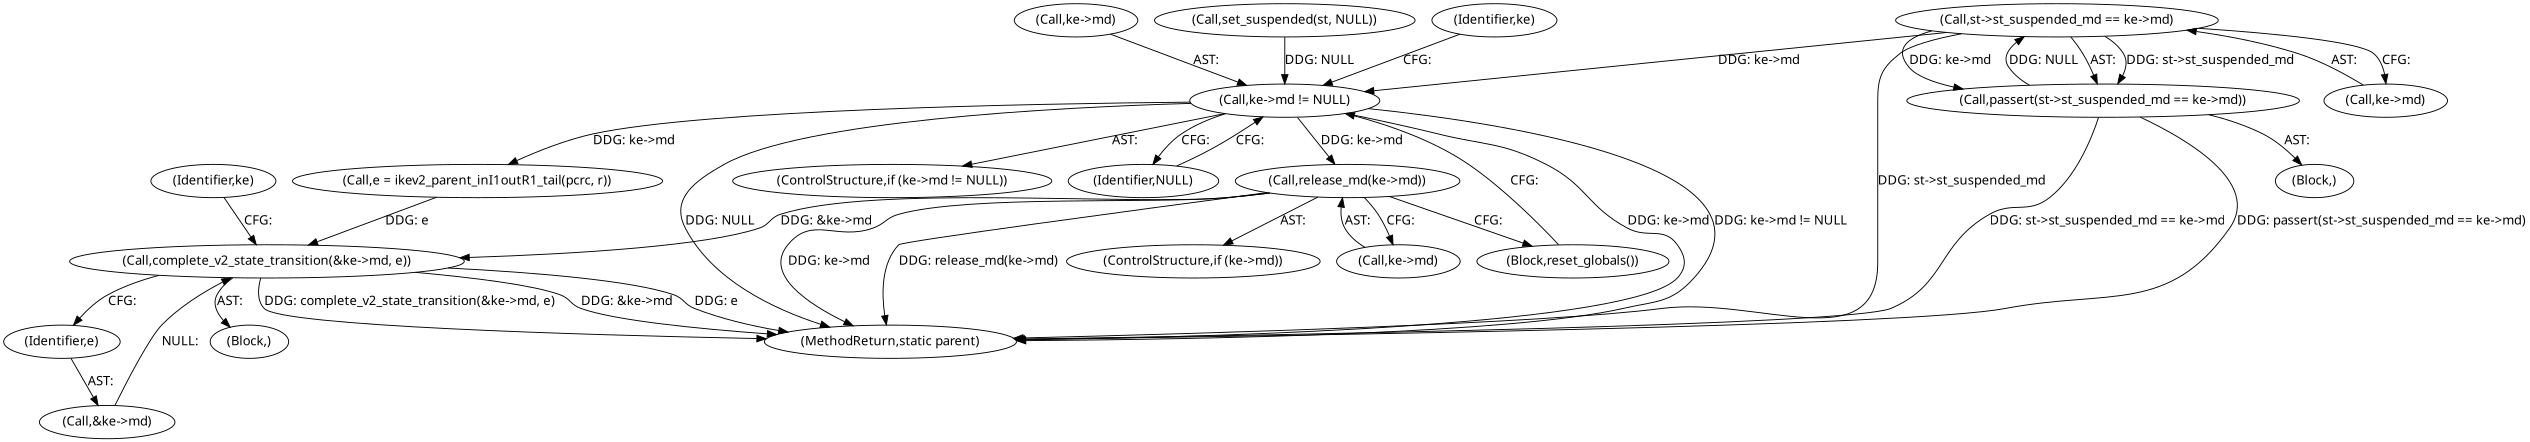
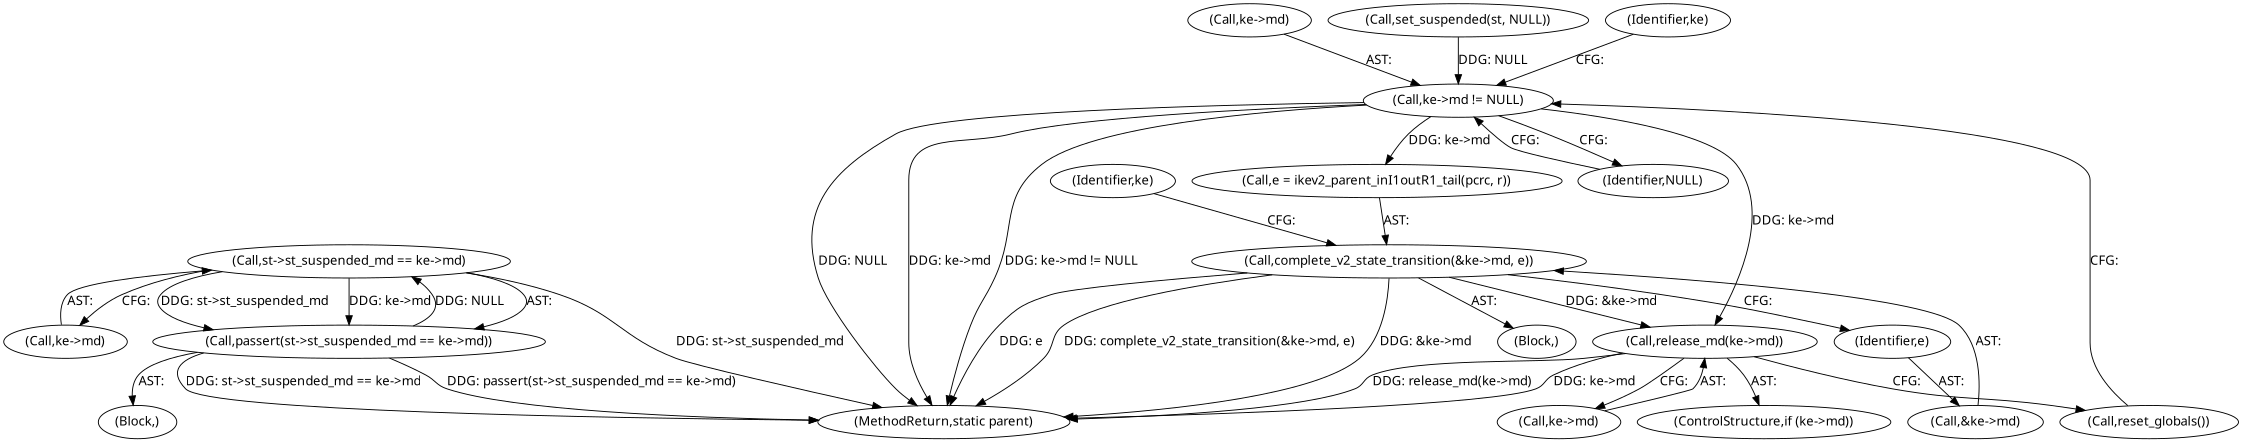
(1660, 62) -> none
(892, 181) -> none
(866, 201) -> (1545, 301)
(407, 221) -> (1398, 221)
(1573, 261) -> (2149, 422)
(182, 342) -> (1990, 342)
